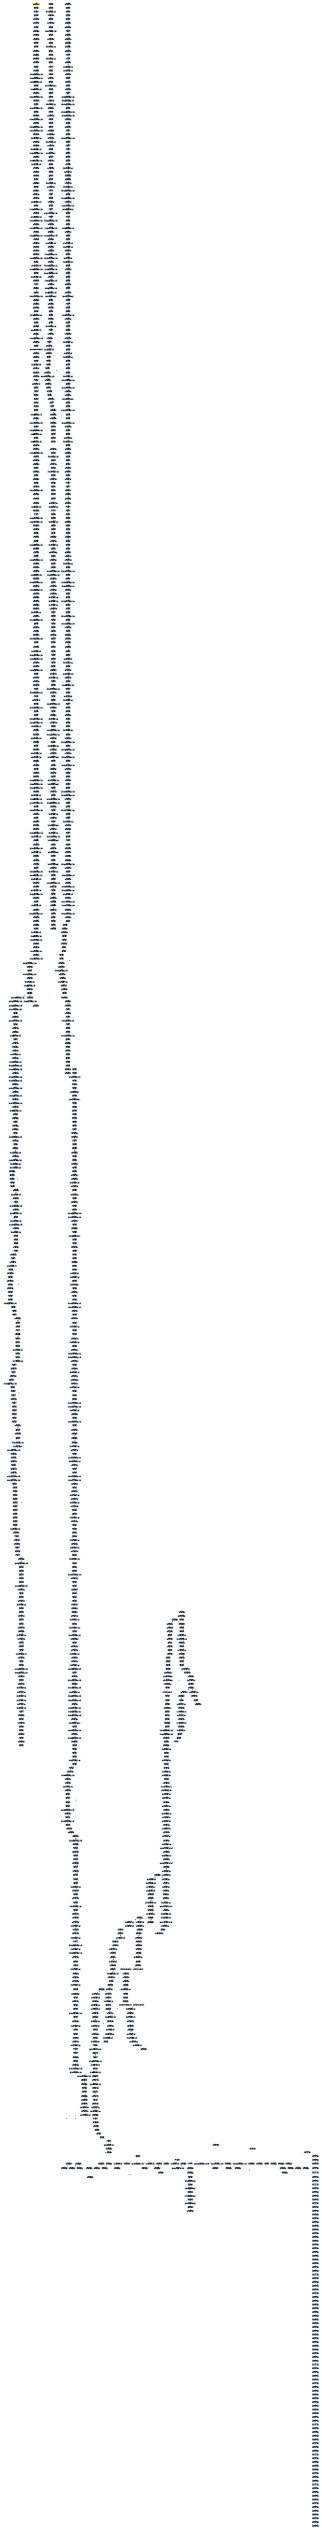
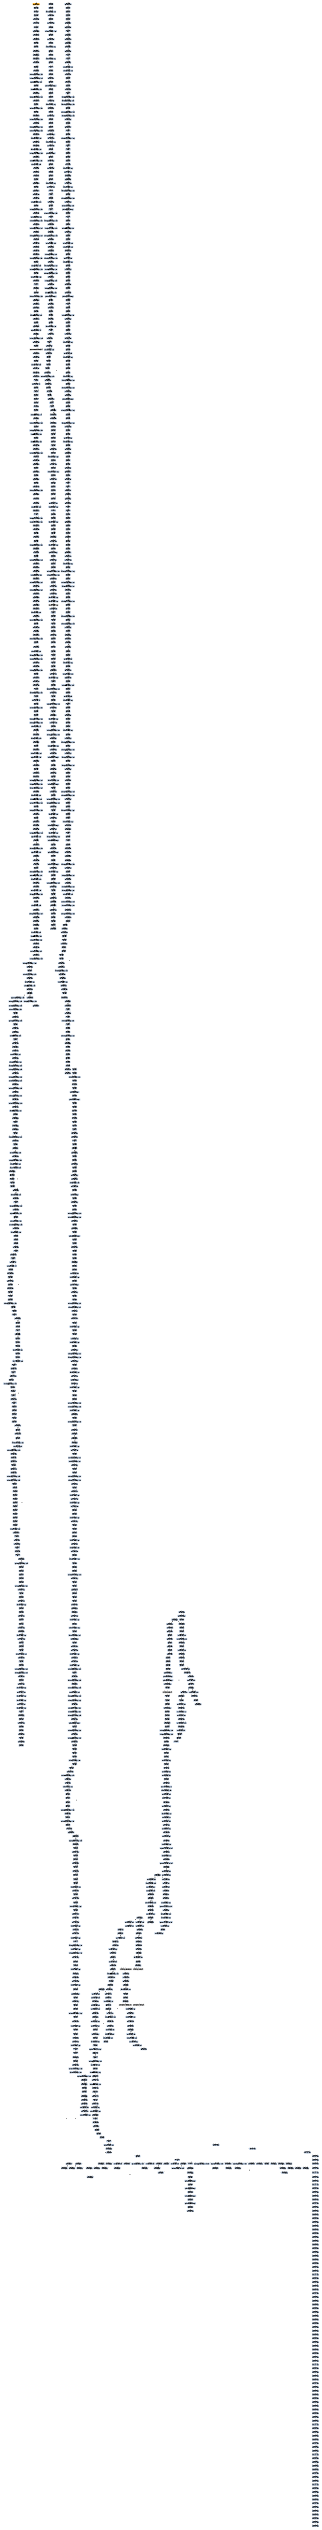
none -> (53, 445)
